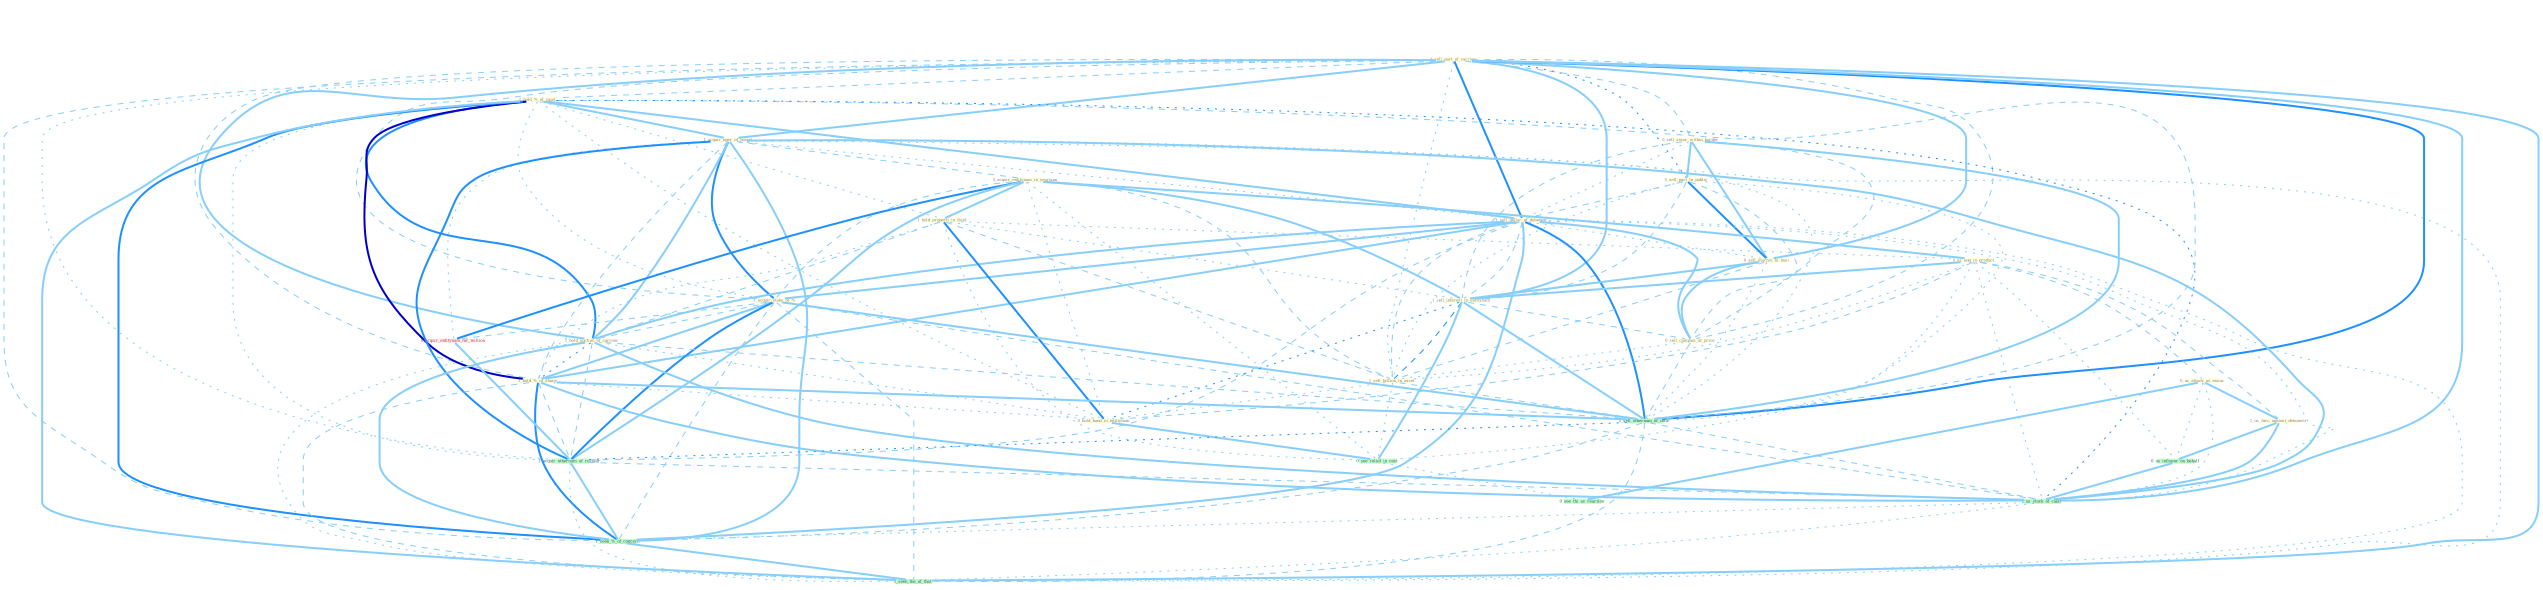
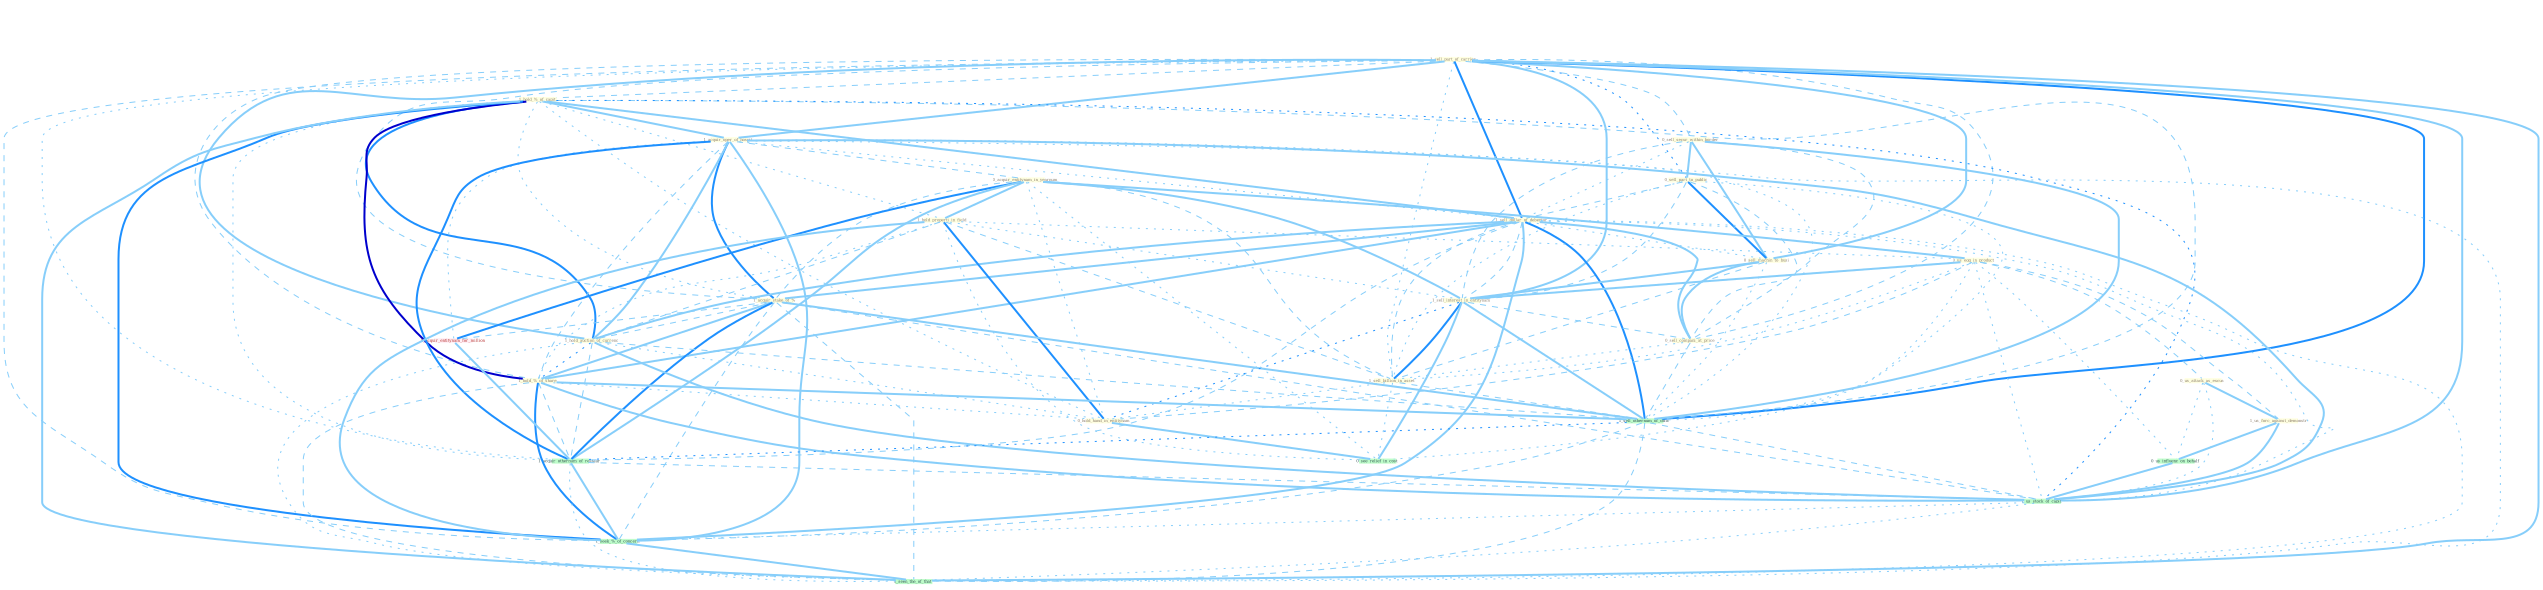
(1430, 343) -> (1430, 343)
(380, 453) -> (461, 324)
(1583, 501) -> none
